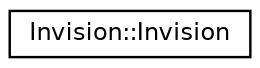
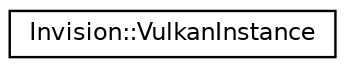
(130, 34) -> (173, 34)
